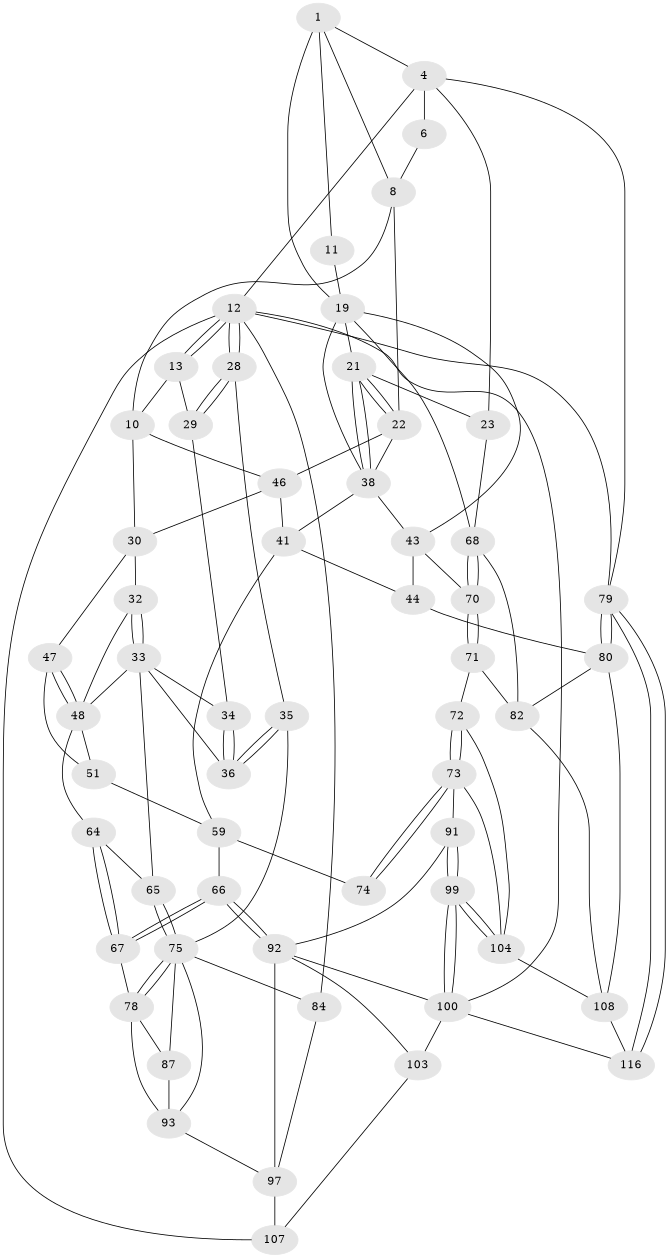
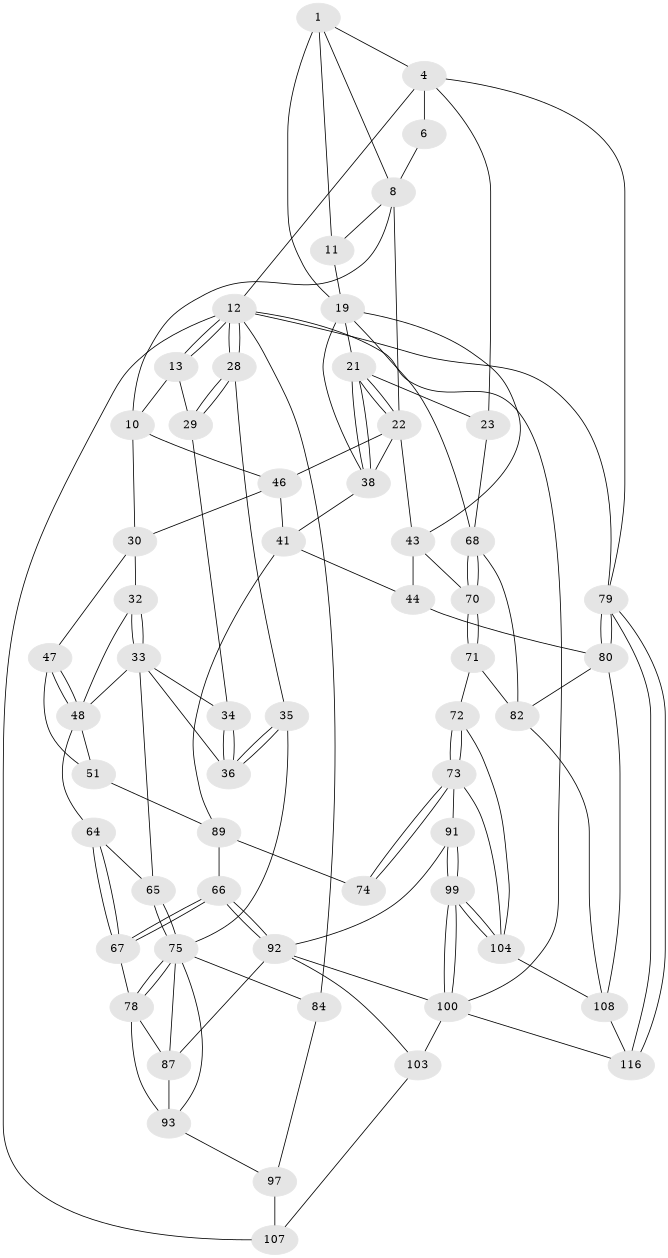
none -> (363, 222)
(391, 512) -> (406, 483)
(219, 833) -> (219, 833)
(275, 1065) -> (222, 1007)
